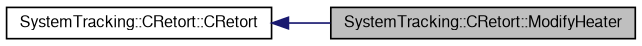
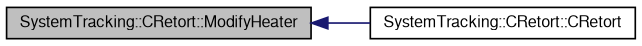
(310, 23) -> (349, 23)
